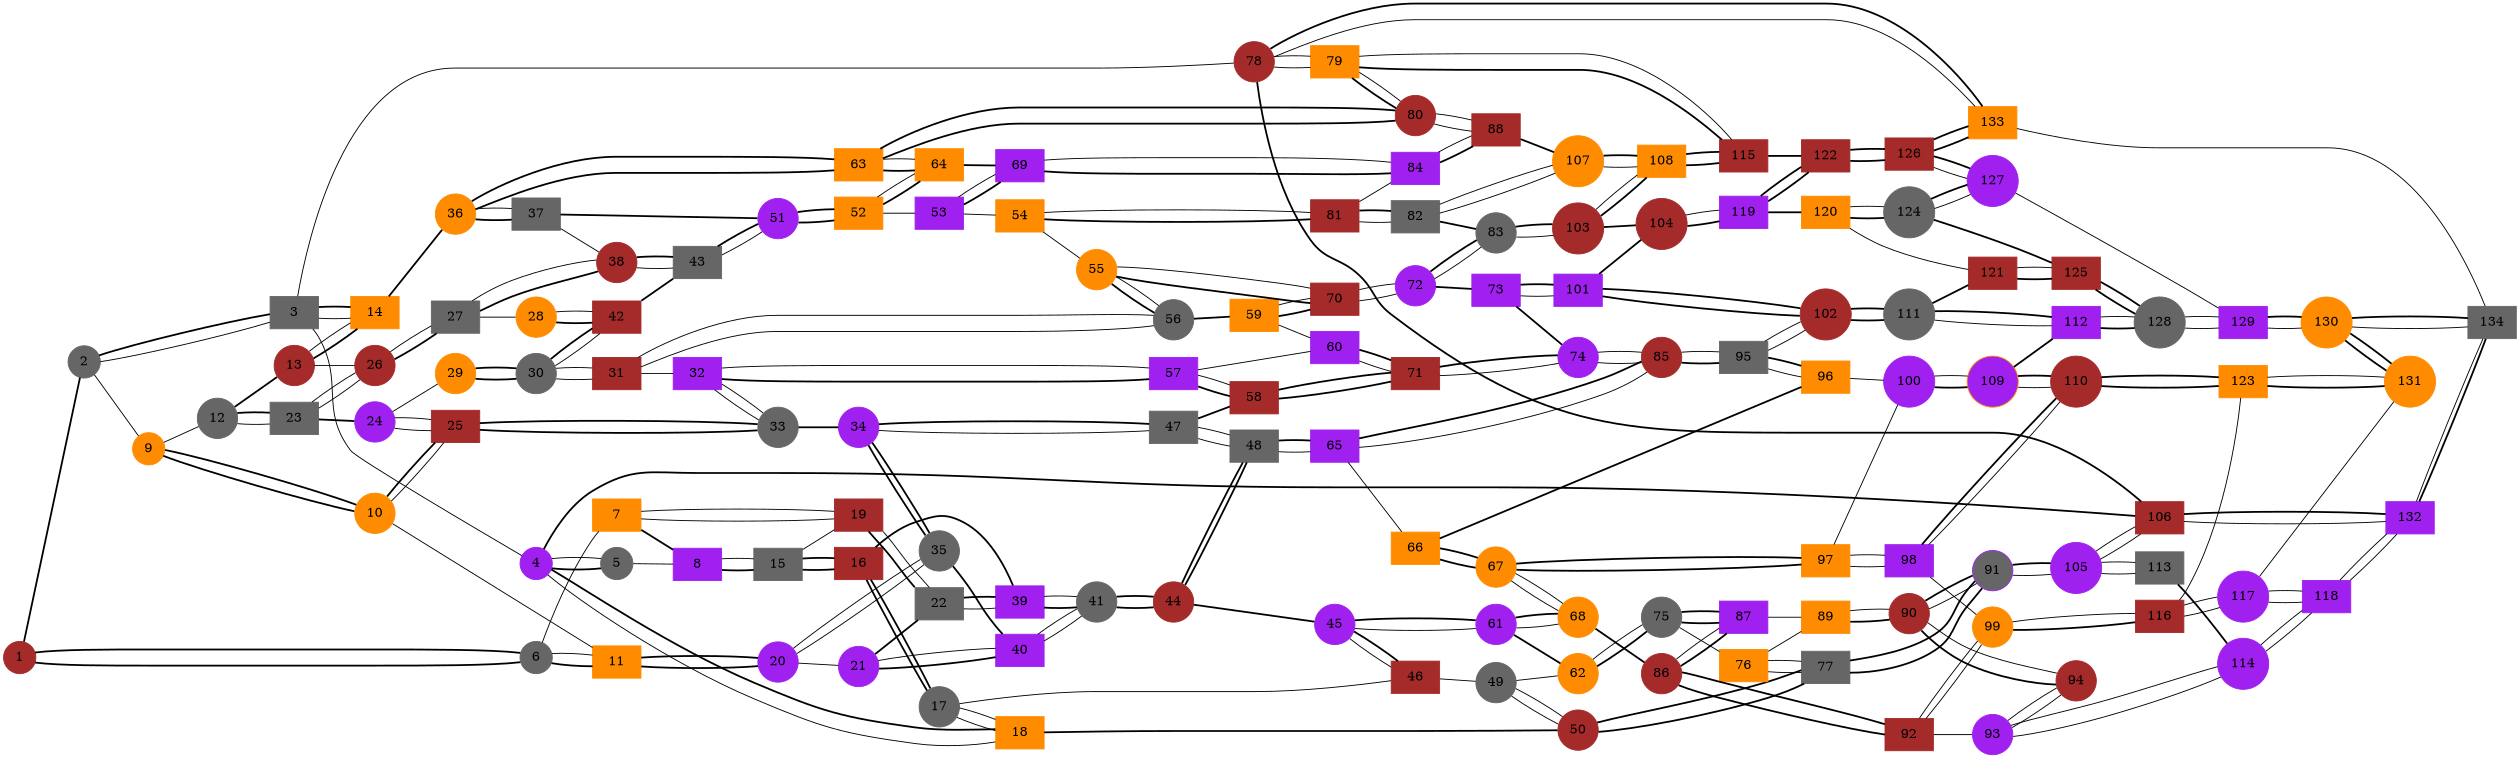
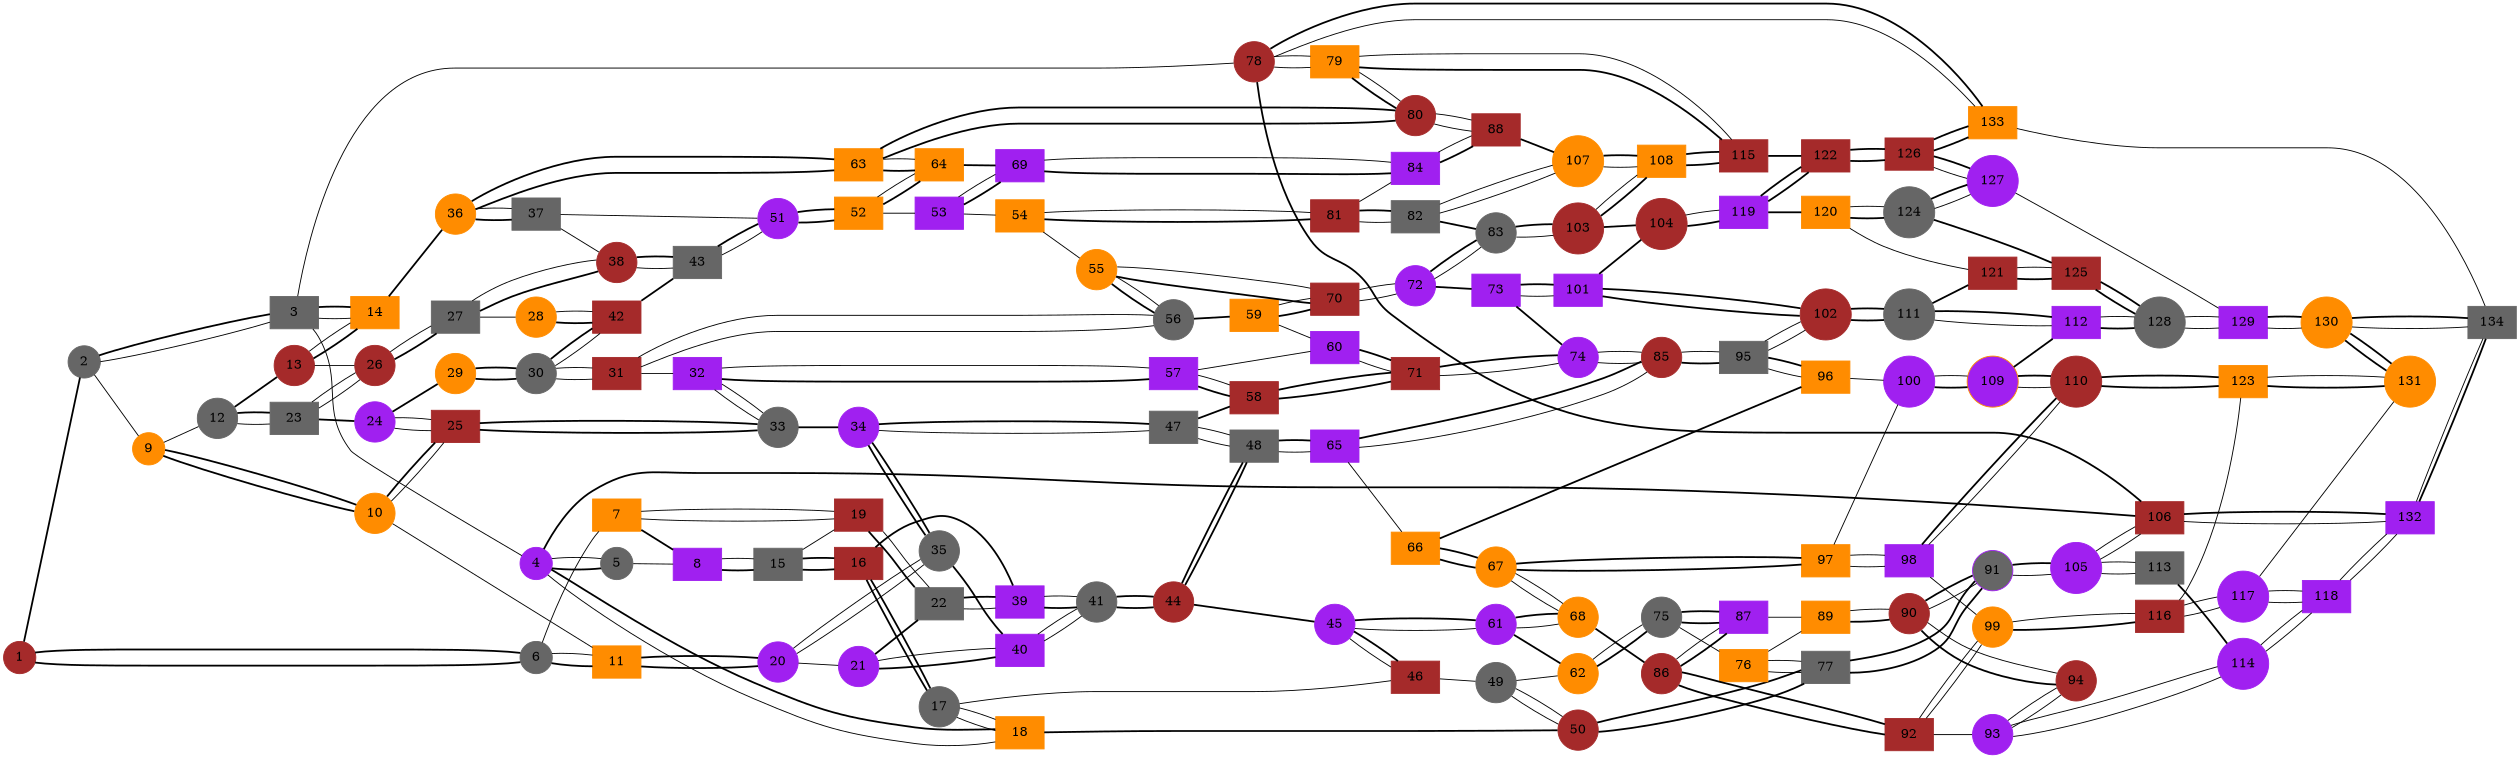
(659, 216) -> (659, 216)
(415, 398) -> (415, 398)
